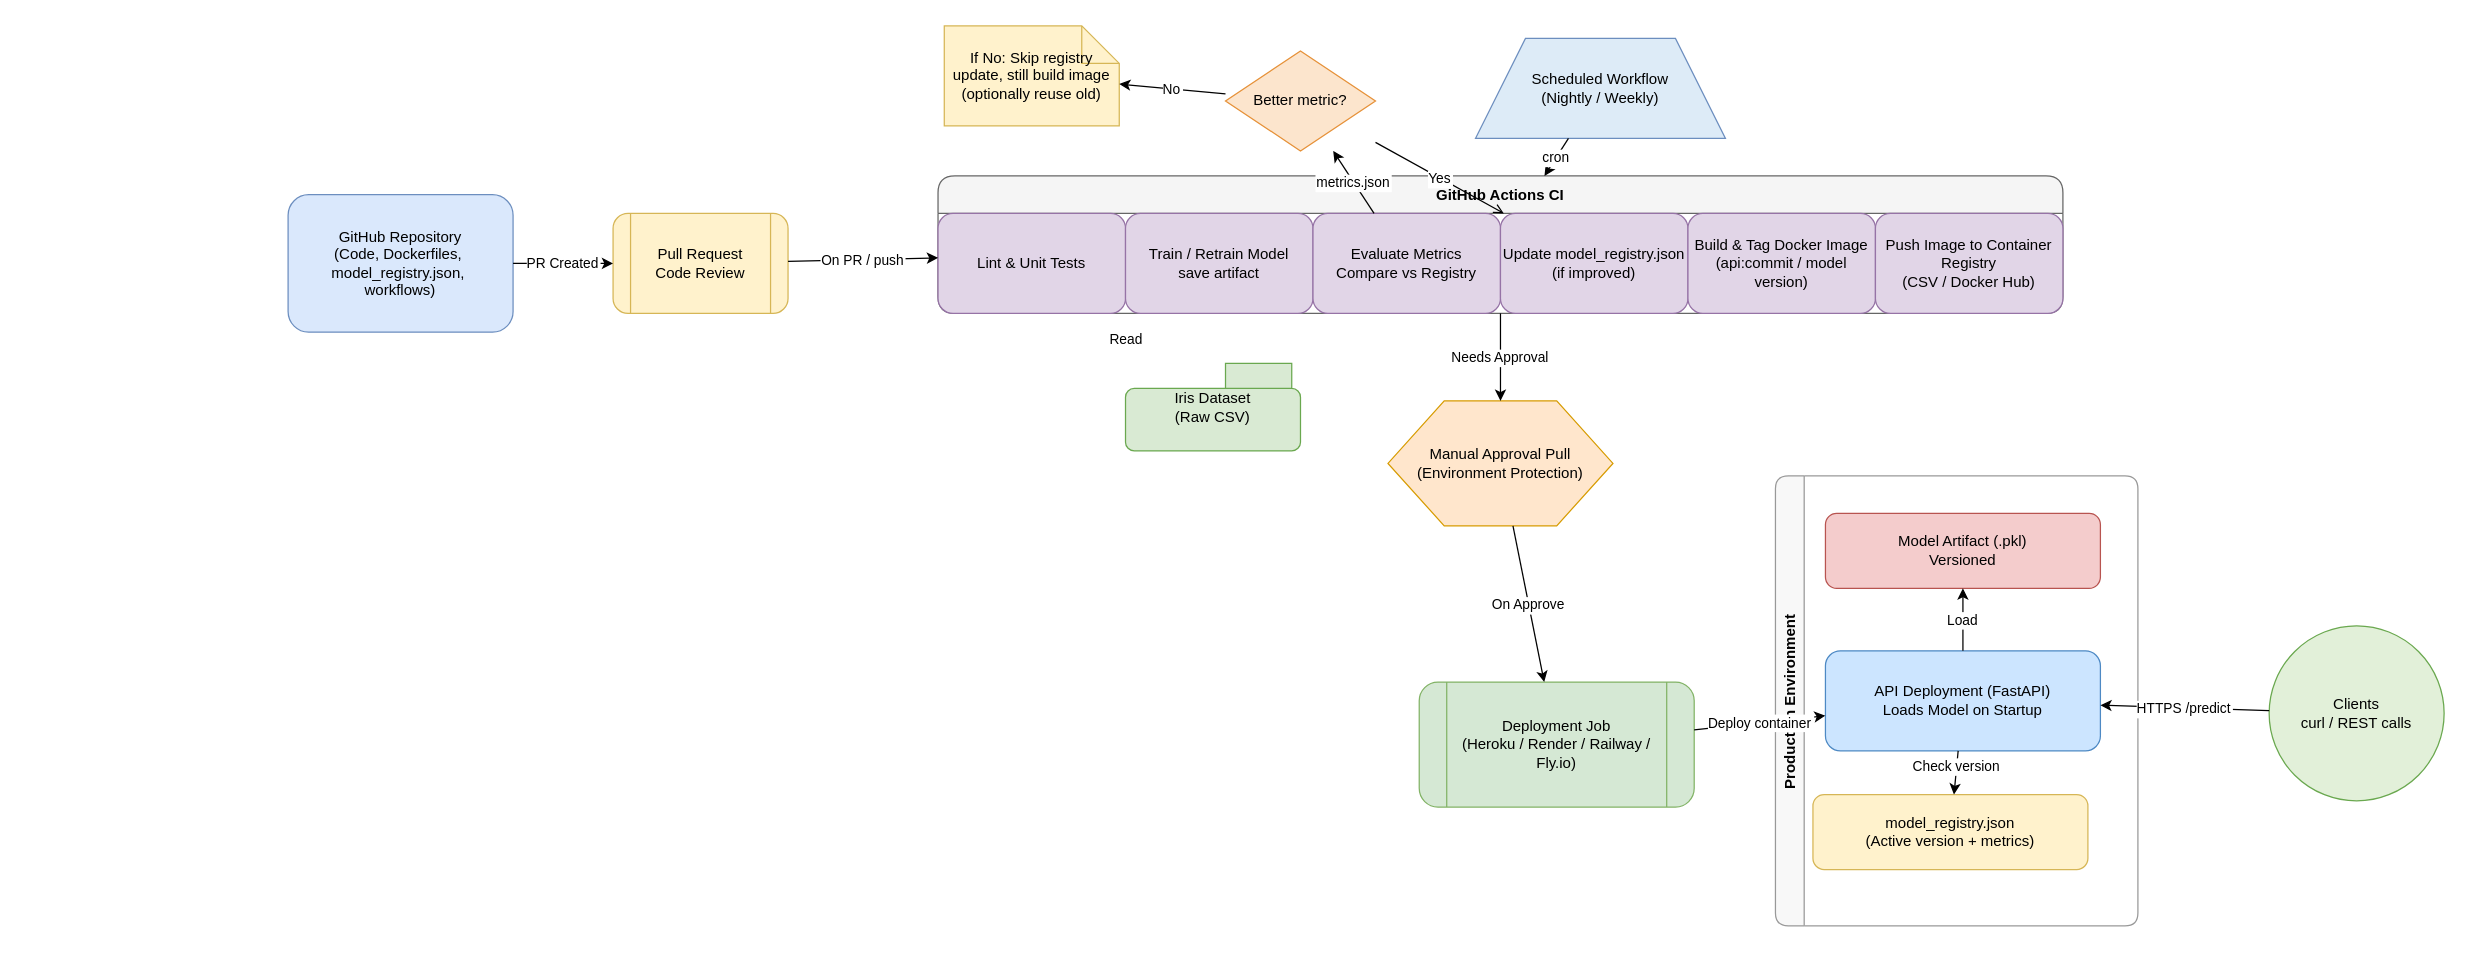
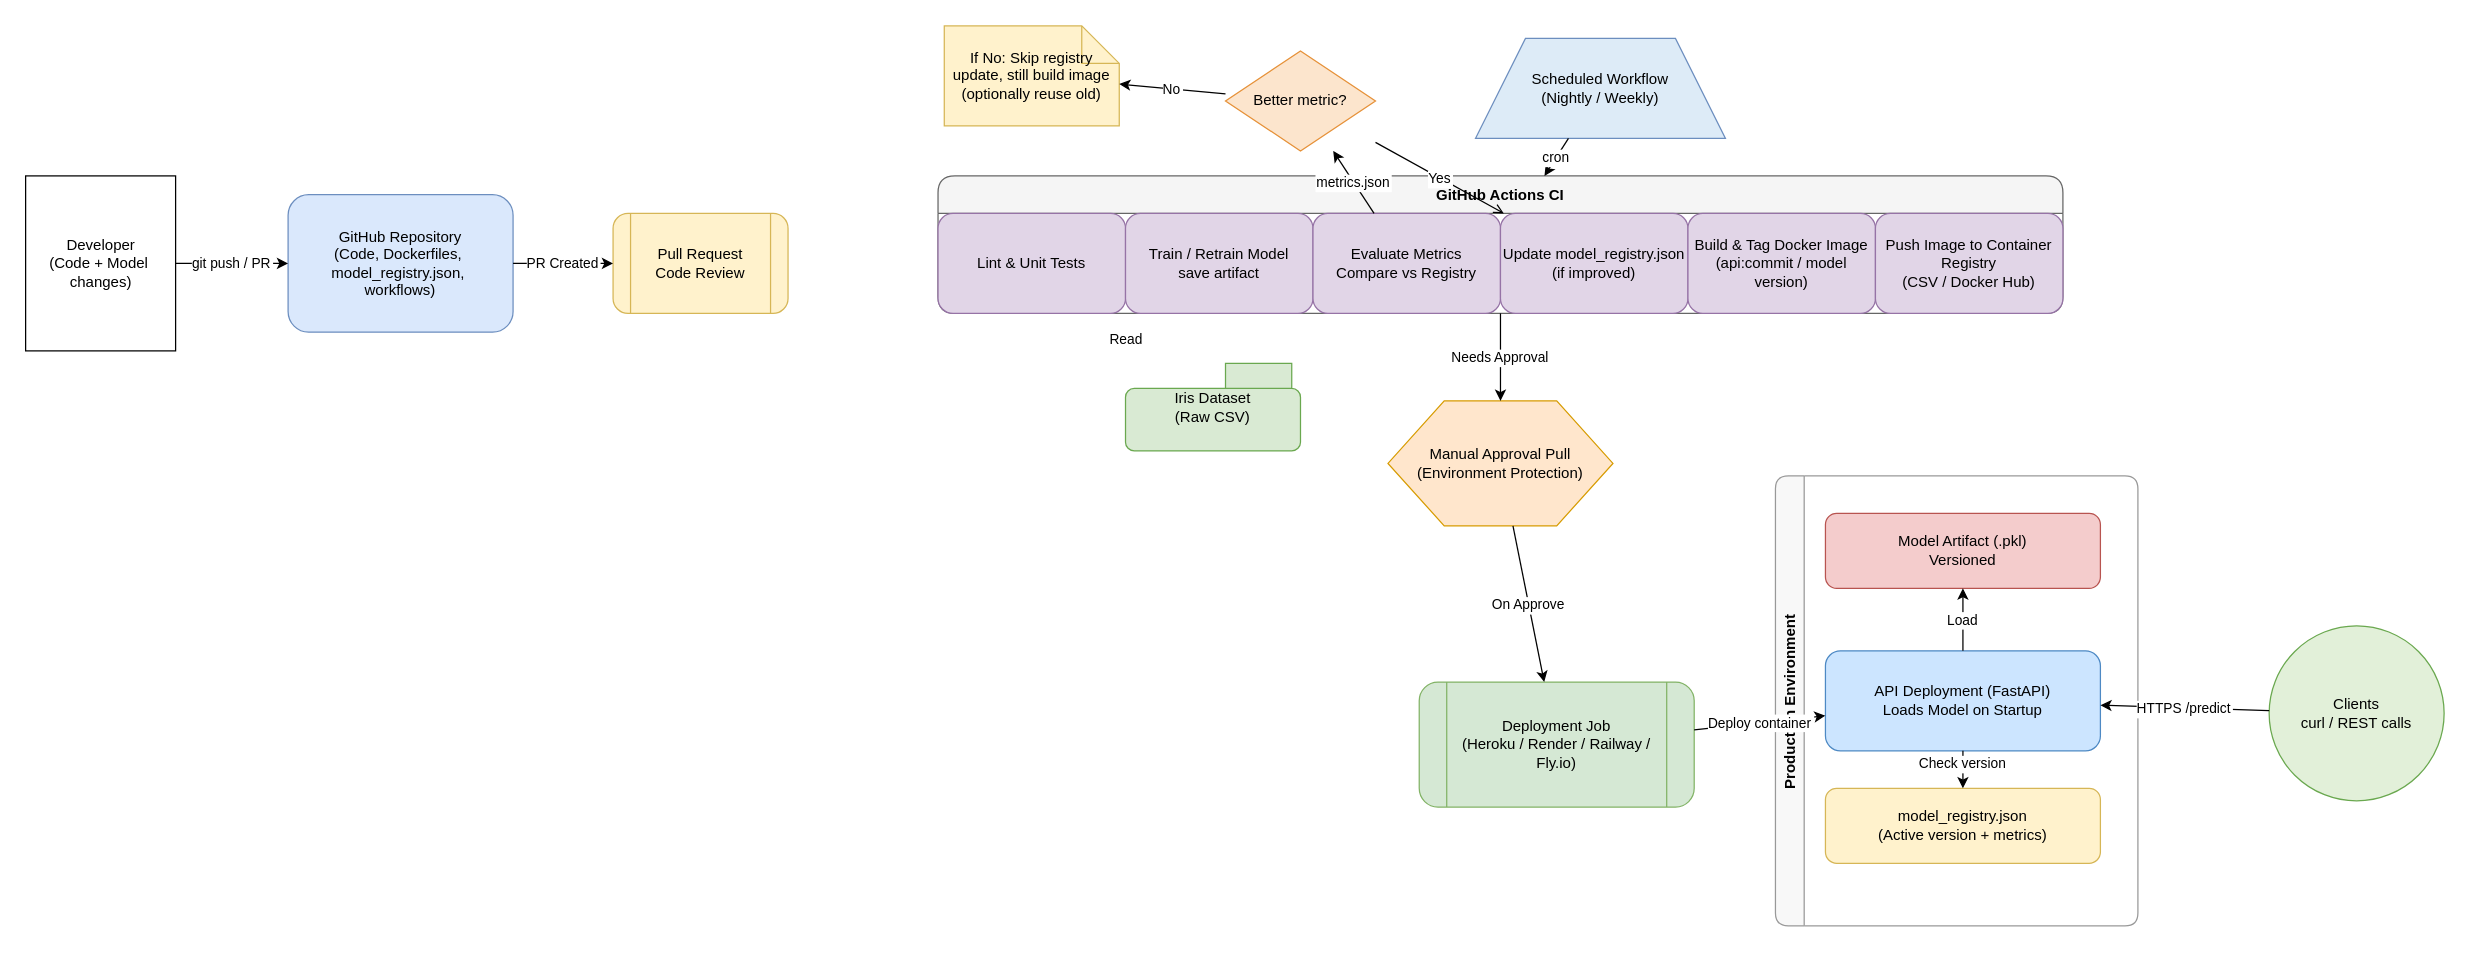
(859, 259) -> none
none -> (101, 263)
none -> (228, 263)
(1951, 832) -> (1963, 826)
